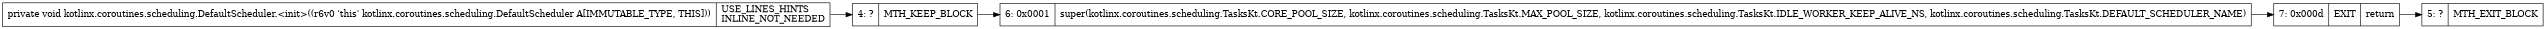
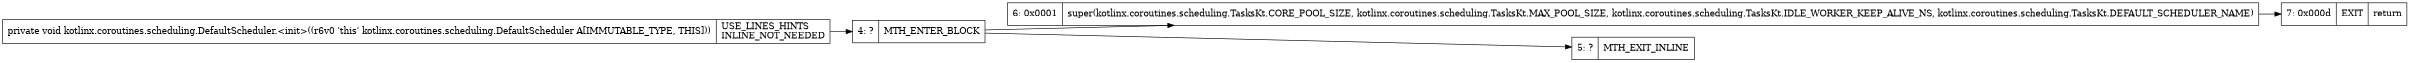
(928, 14) -> (932, 31)
(2496, 14) -> (1646, 48)
(2407, 15) -> (1275, 40)
